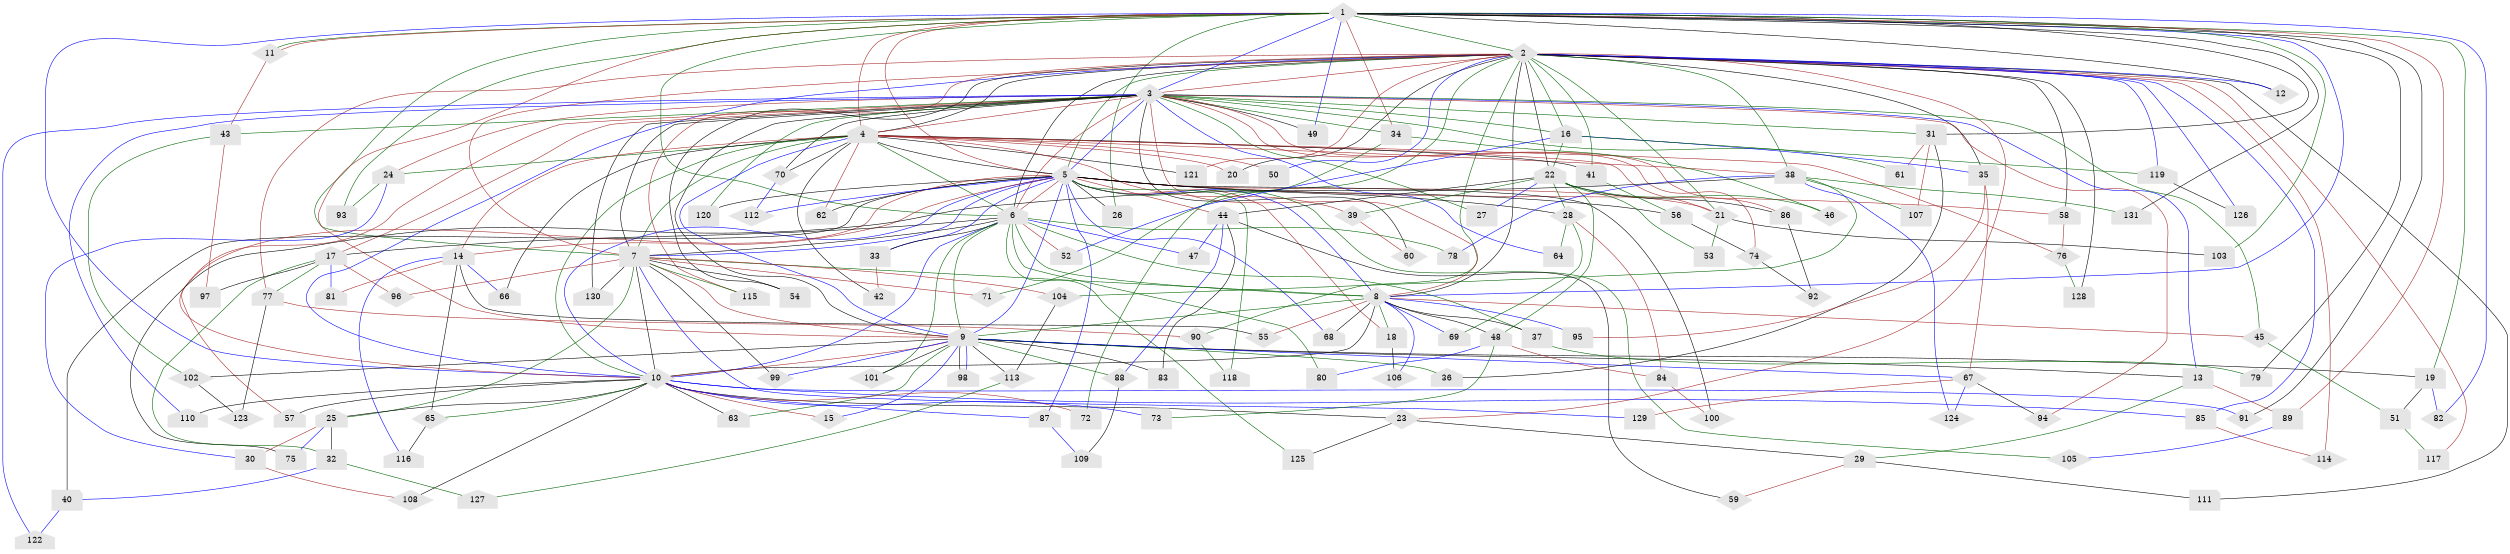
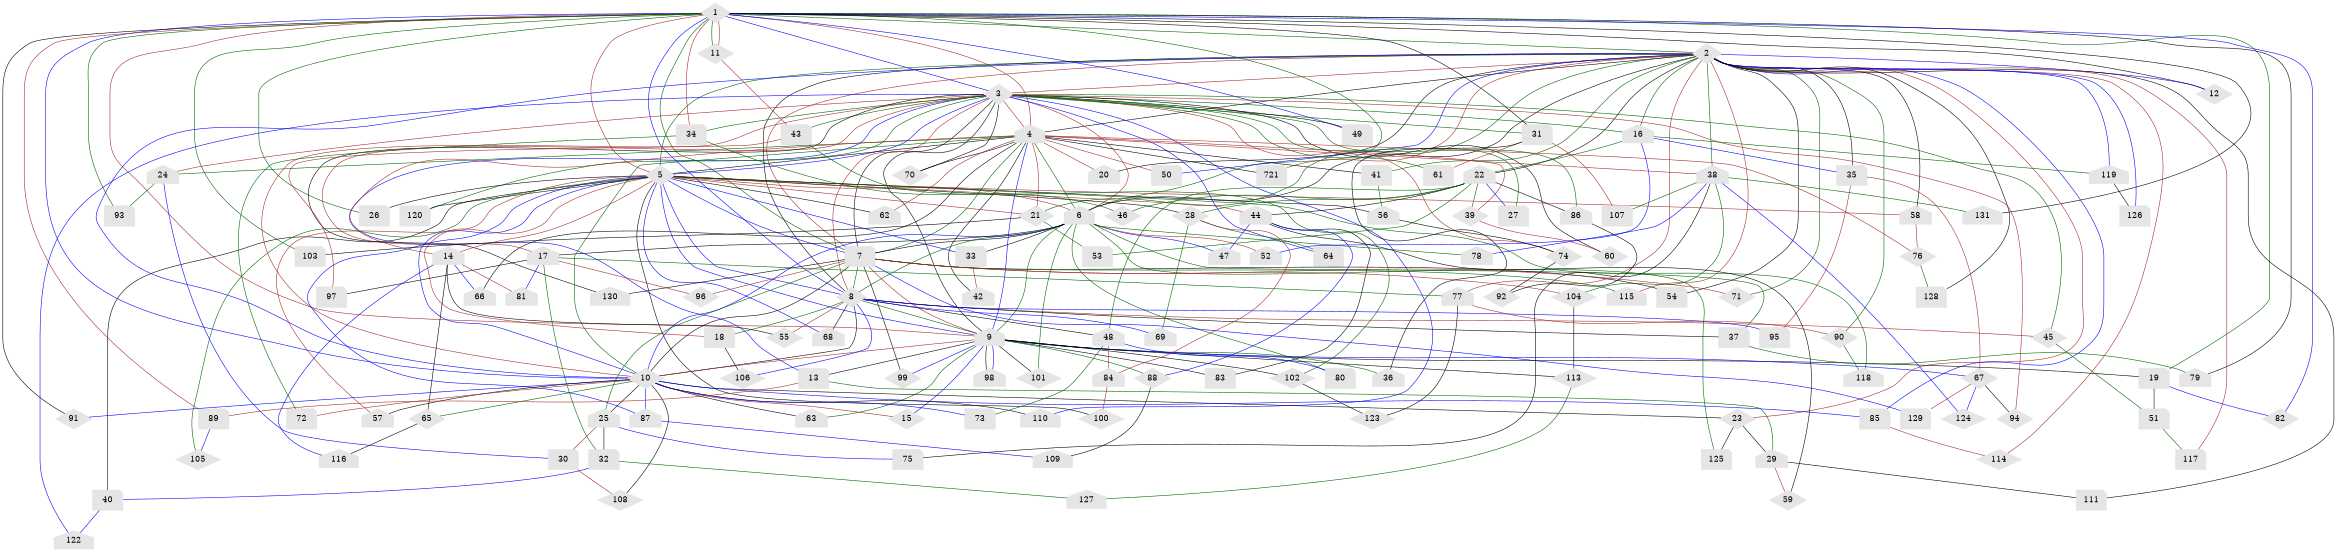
(1469, 154) -> (1314, 125)
(1191, 175) -> (1272, 175)
(752, 216) -> none
